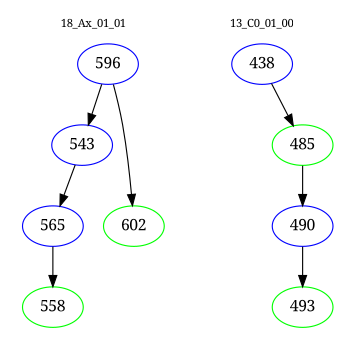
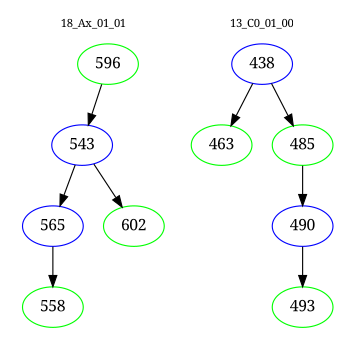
(108, 64) -> (108, 64)
(125, 139) -> (105, 181)
none -> (222, 145)
